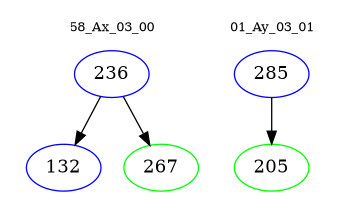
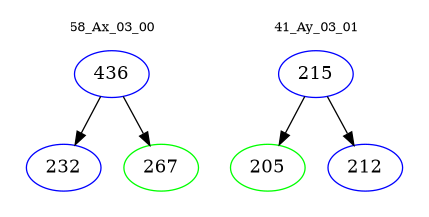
(272, 28) -> (317, 28)
(112, 74) -> (112, 74)
(272, 74) -> (316, 74)
(64, 168) -> (64, 168)
none -> (365, 168)
